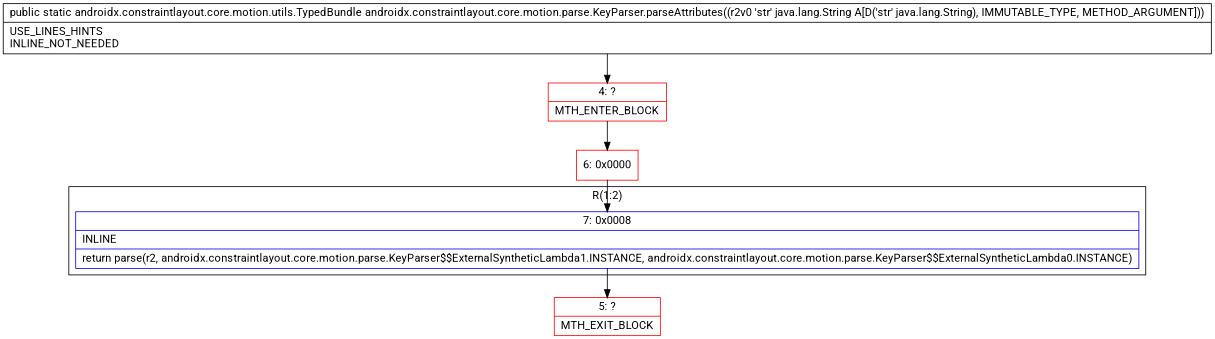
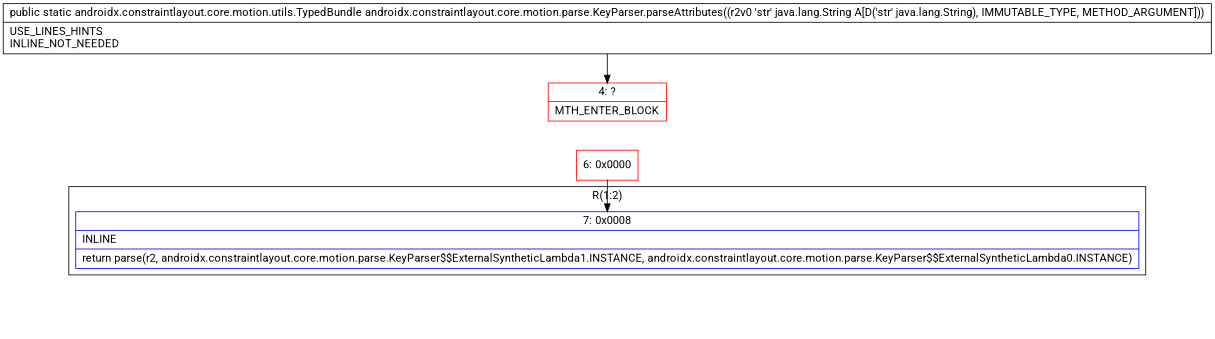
(607, 131) -> none
(607, 317) -> none
